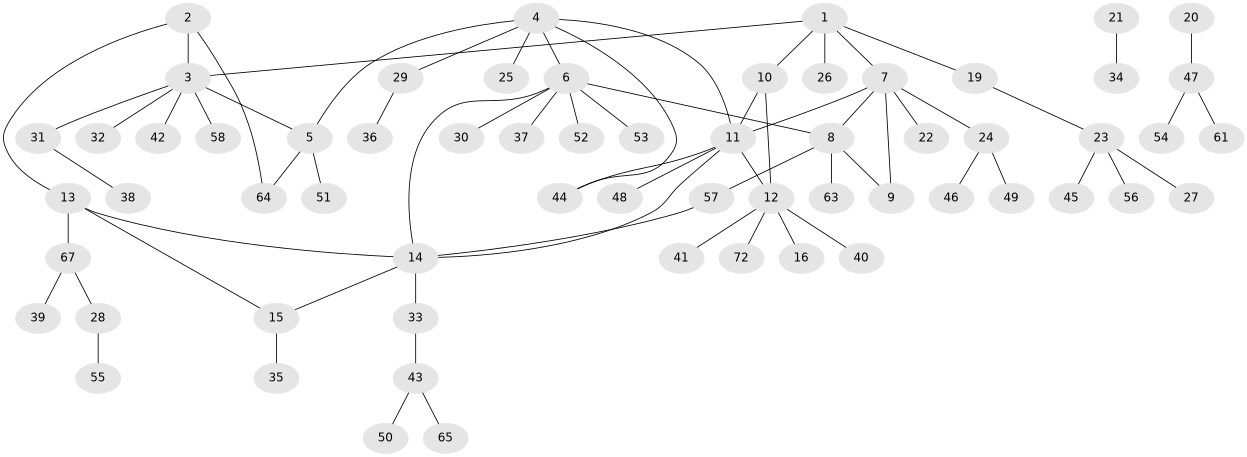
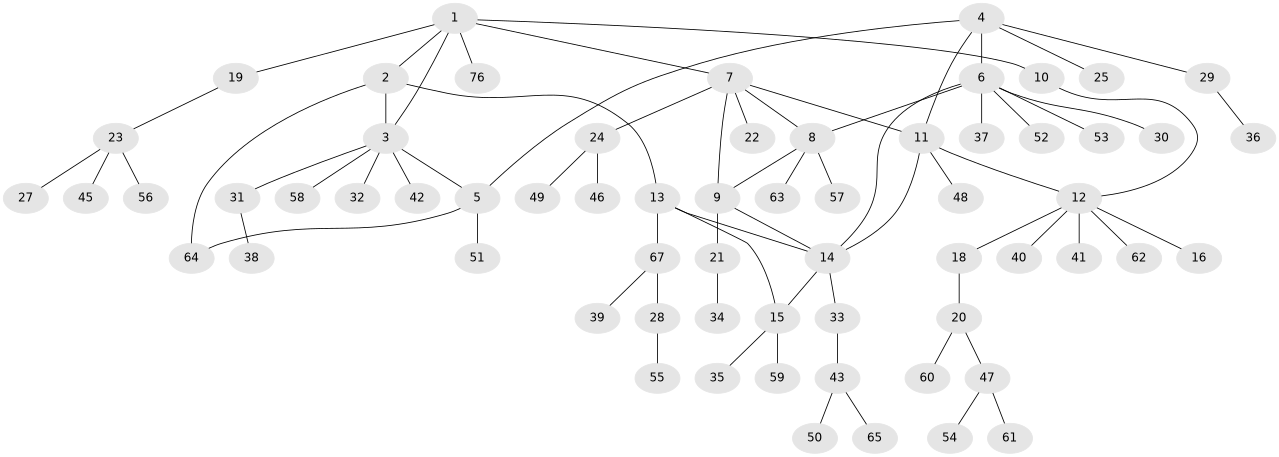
none -> (420, 48)
(825, 78) -> (478, 78)
(749, 108) -> none
(560, 198) -> none
none -> (718, 234)
(535, 243) -> (773, 228)
(742, 258) -> (1139, 258)
none -> (959, 258)
none -> (778, 378)
none -> (928, 378)
